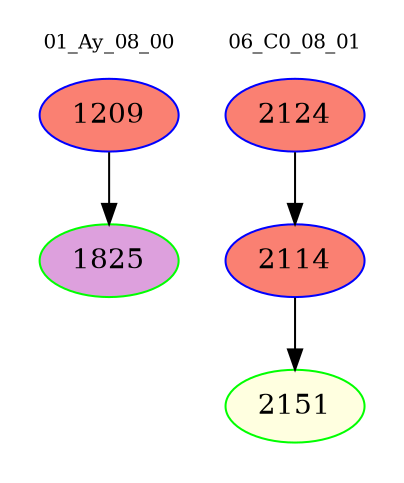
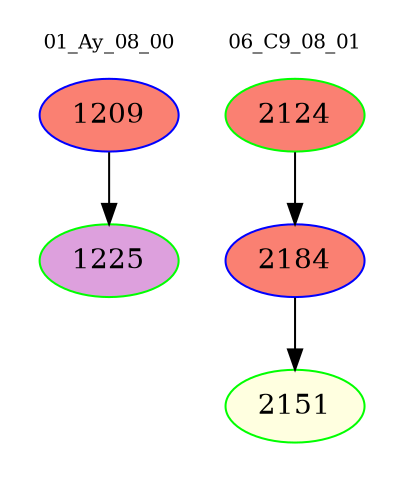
(295, 43) -> (295, 43)
(295, 115) -> (295, 115)
(109, 261) -> (109, 261)
(295, 261) -> (295, 261)
